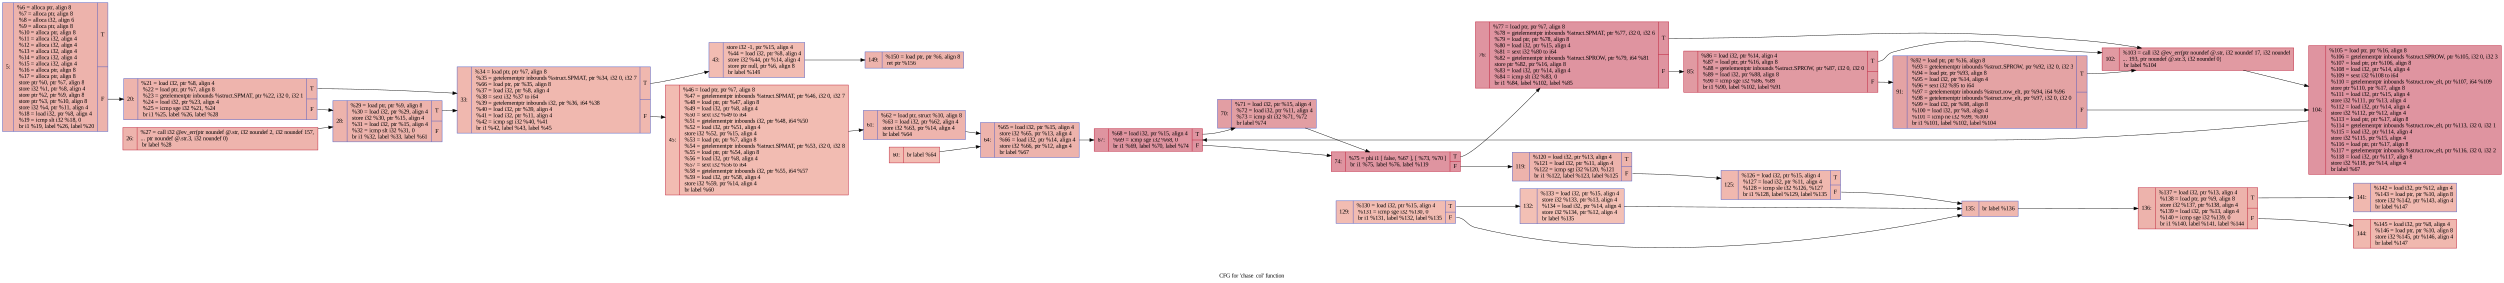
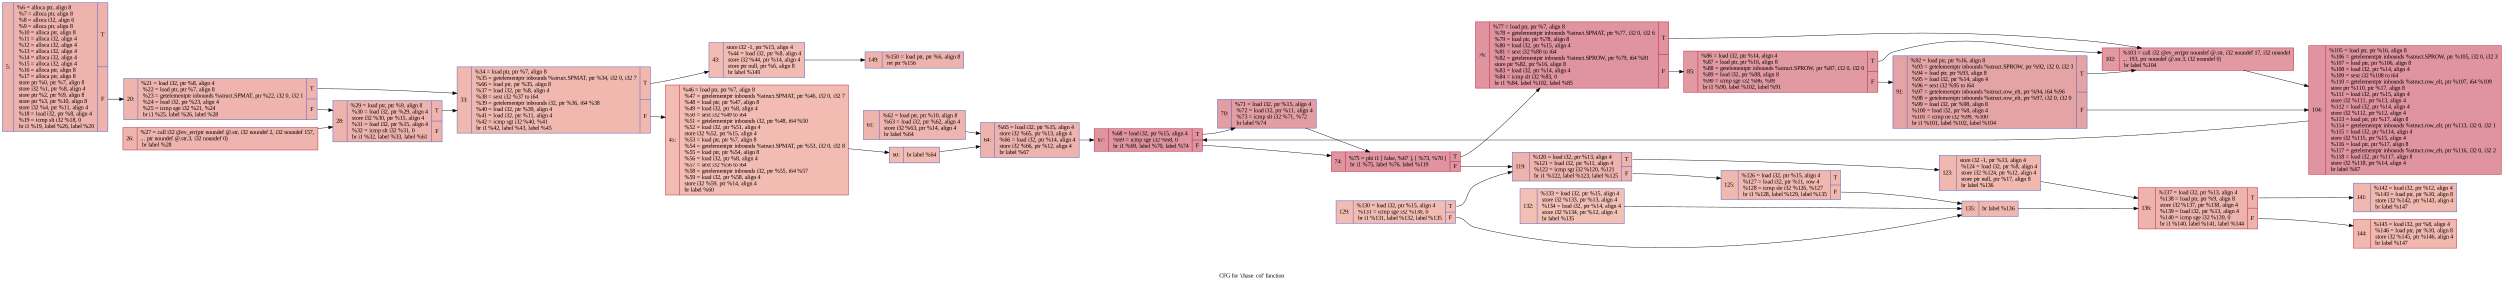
(921, 115) -> (920, 115)
(854, 131) -> (867, 150)
(914, 155) -> (914, 155)
none -> (1990, 173)
(1782, 182) -> (1780, 182)
(1486, 206) -> (1478, 184)
